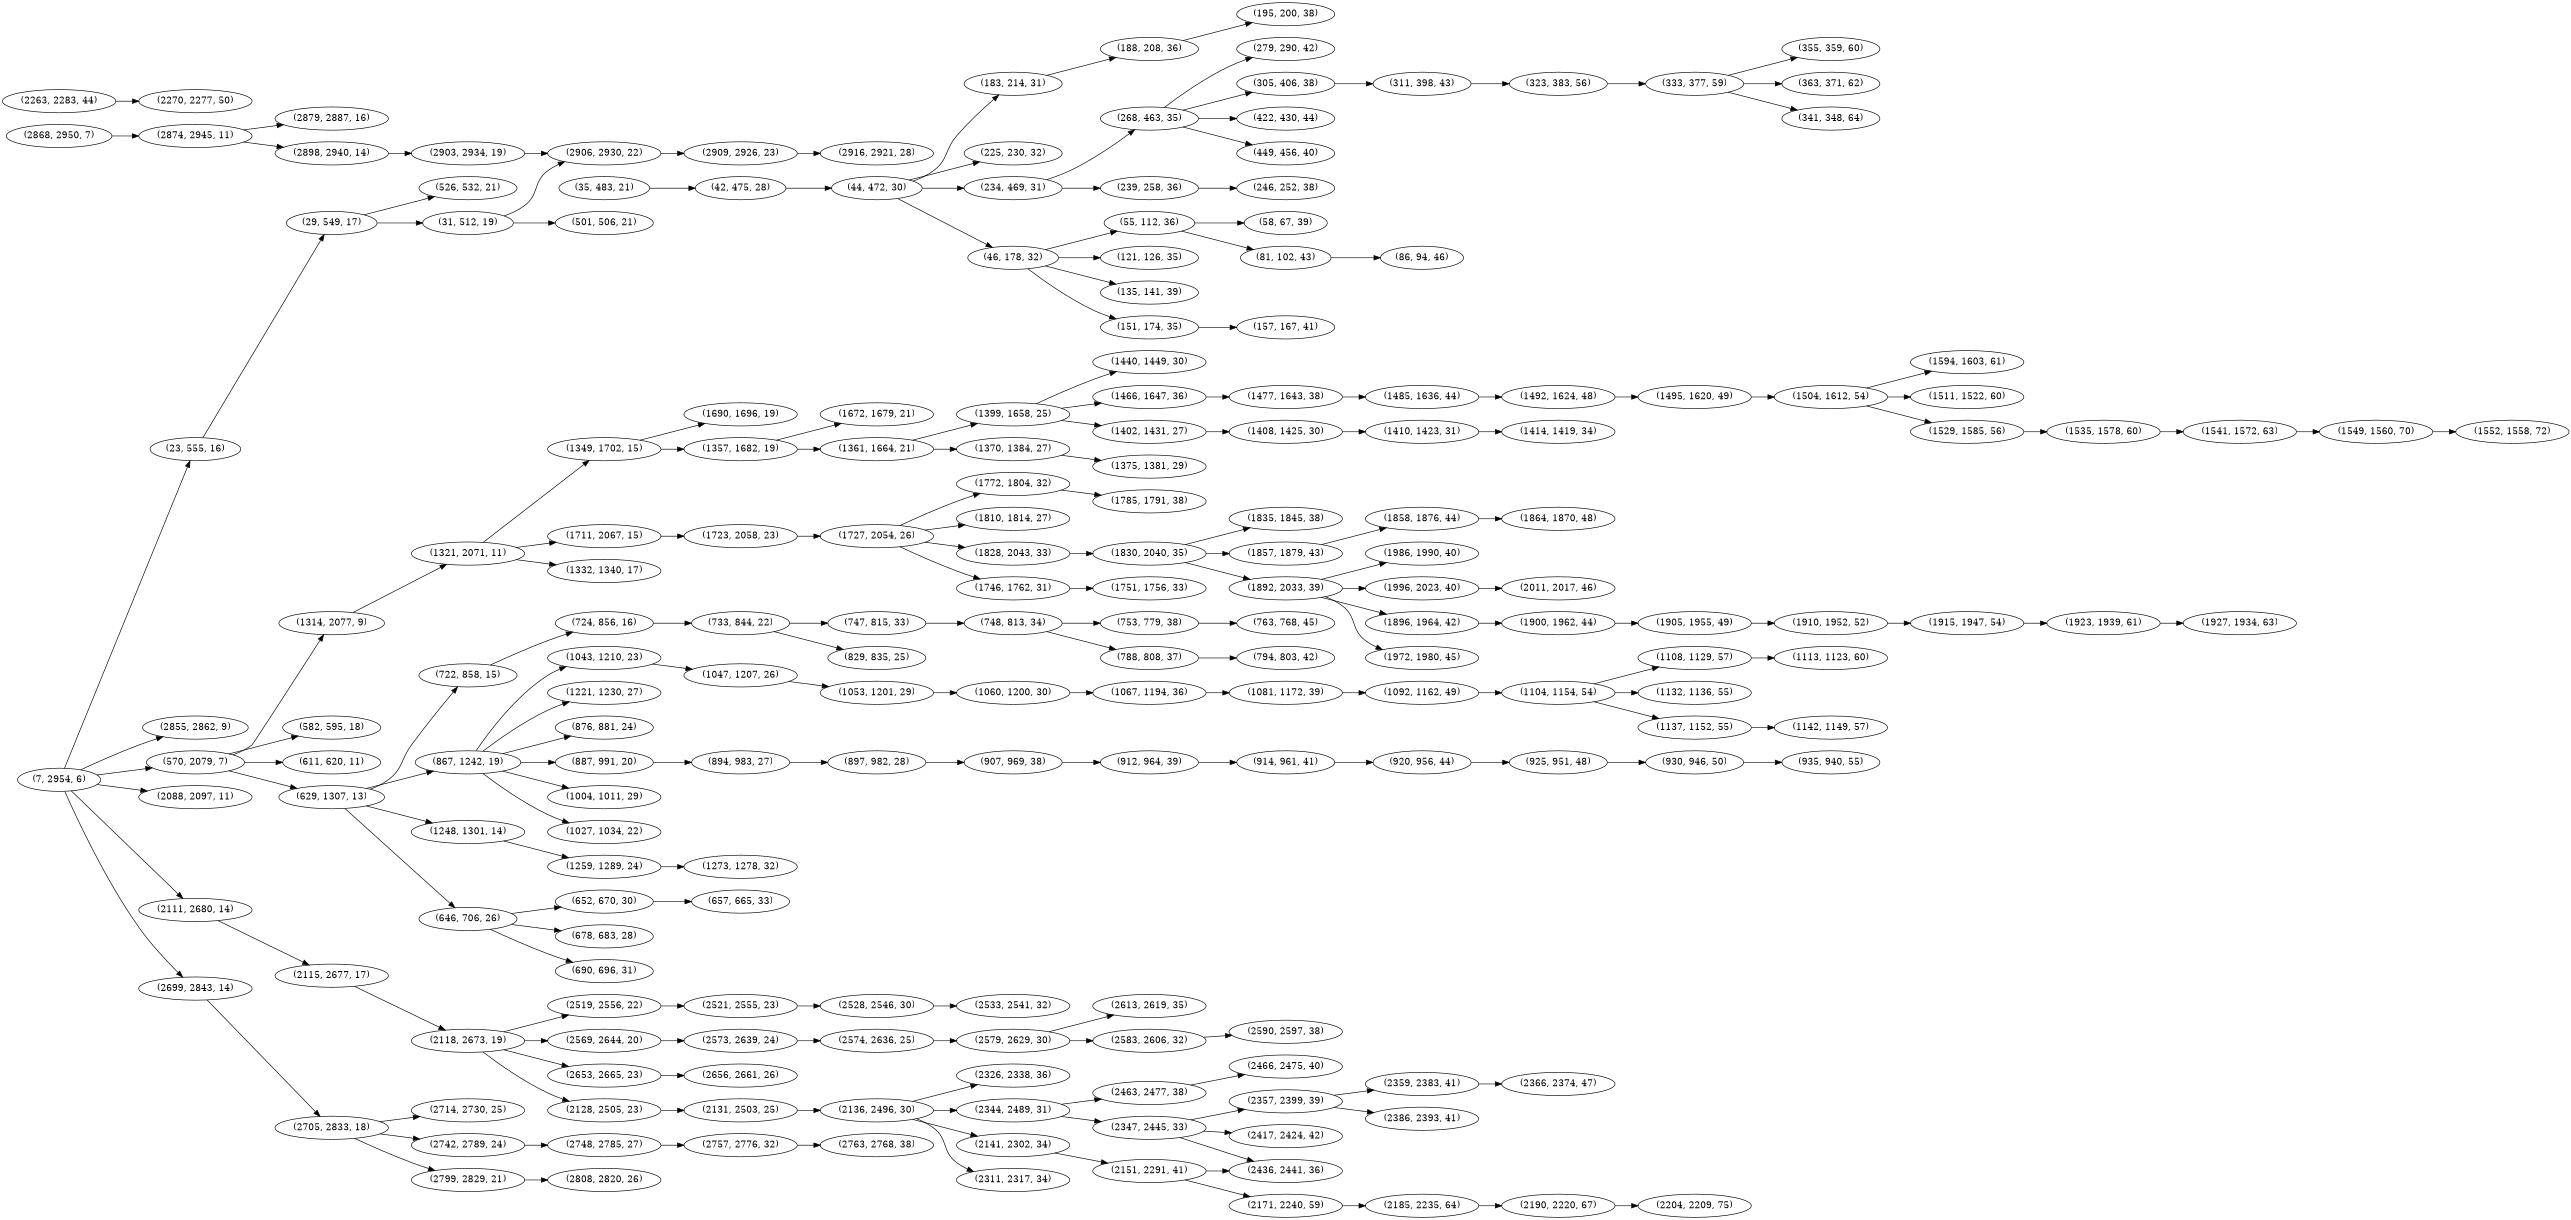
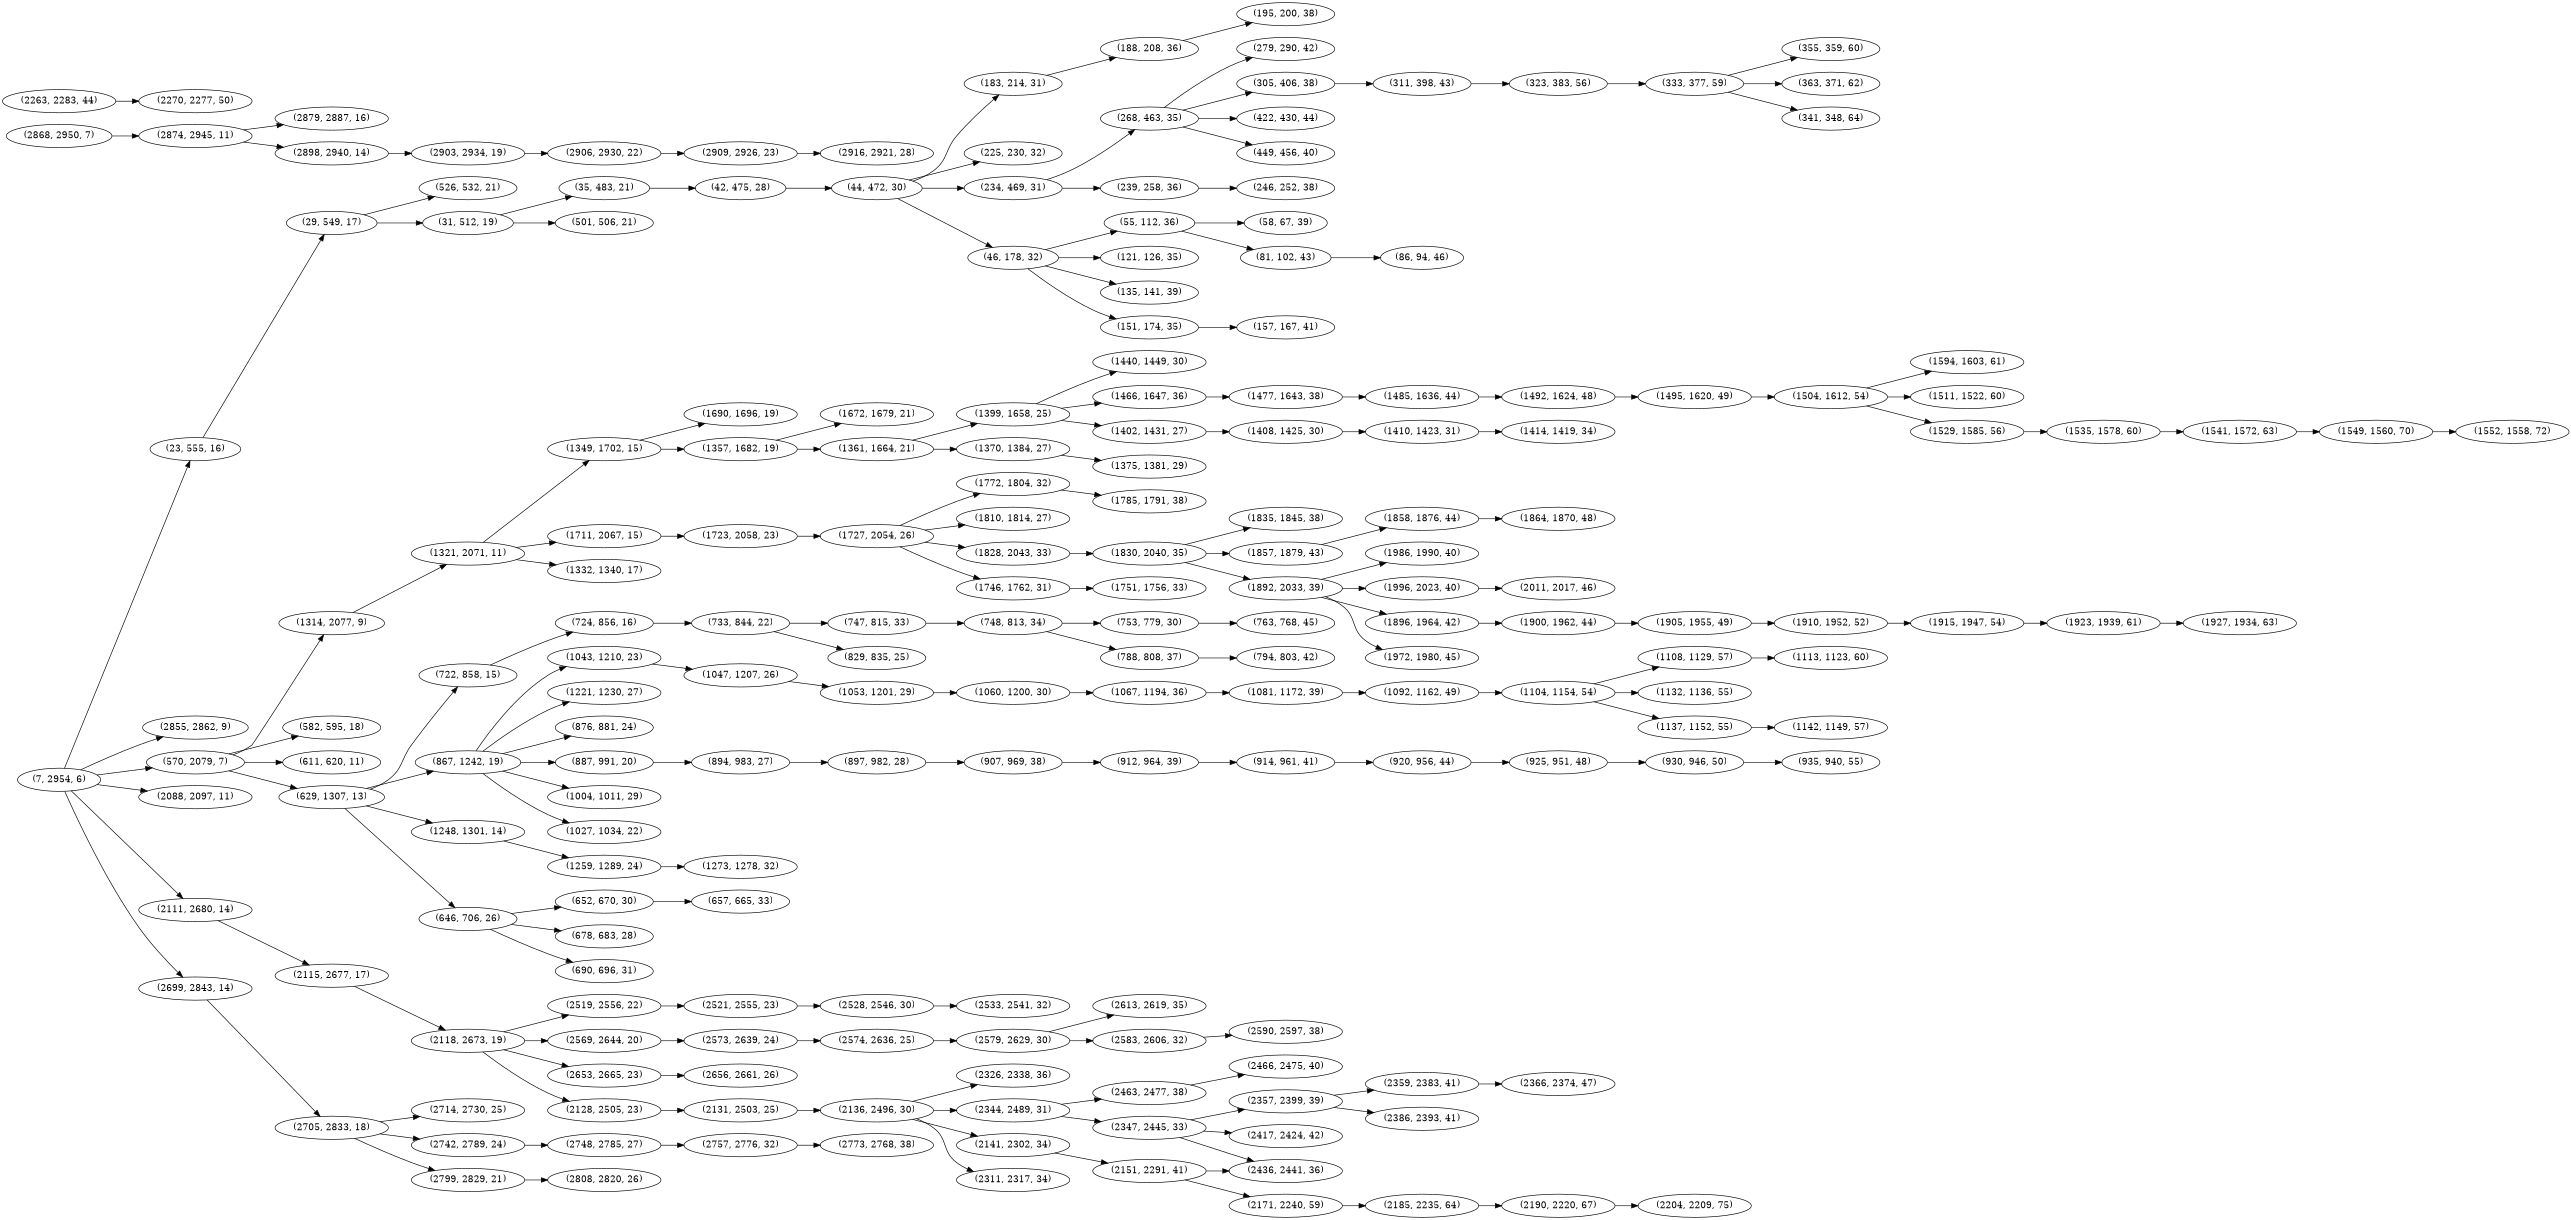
(534, 193) -> (533, 206)
(1149, 623) -> (1149, 623)
(877, 1145) -> (877, 1145)
